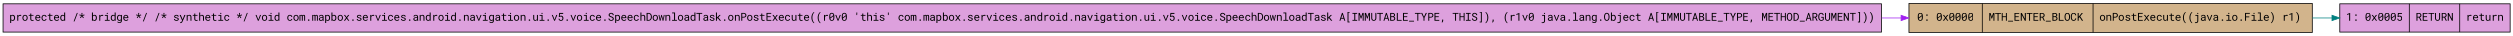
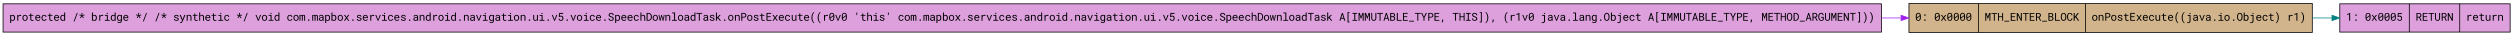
(2200, 18) -> (2199, 18)
